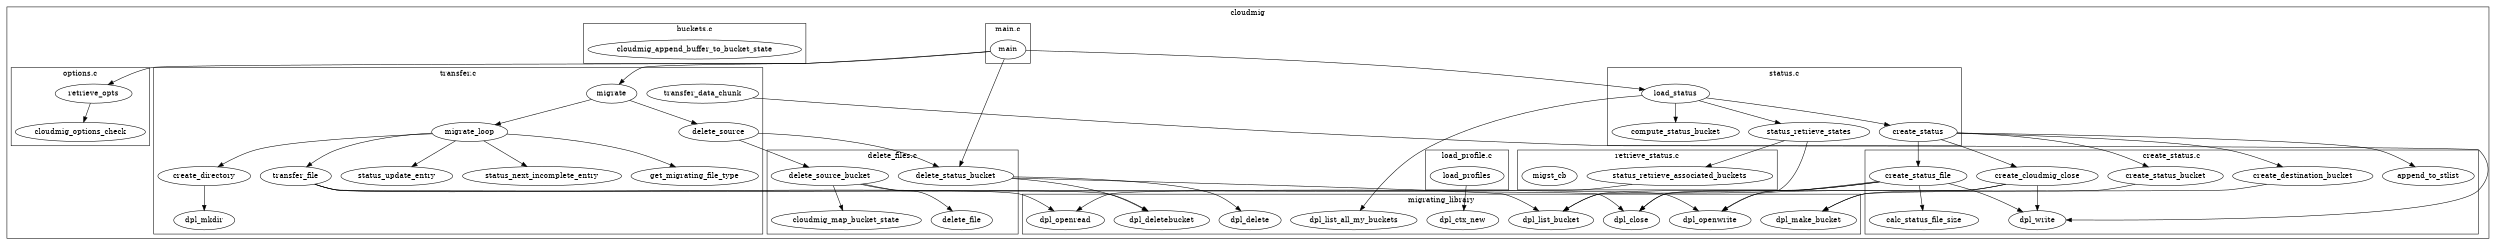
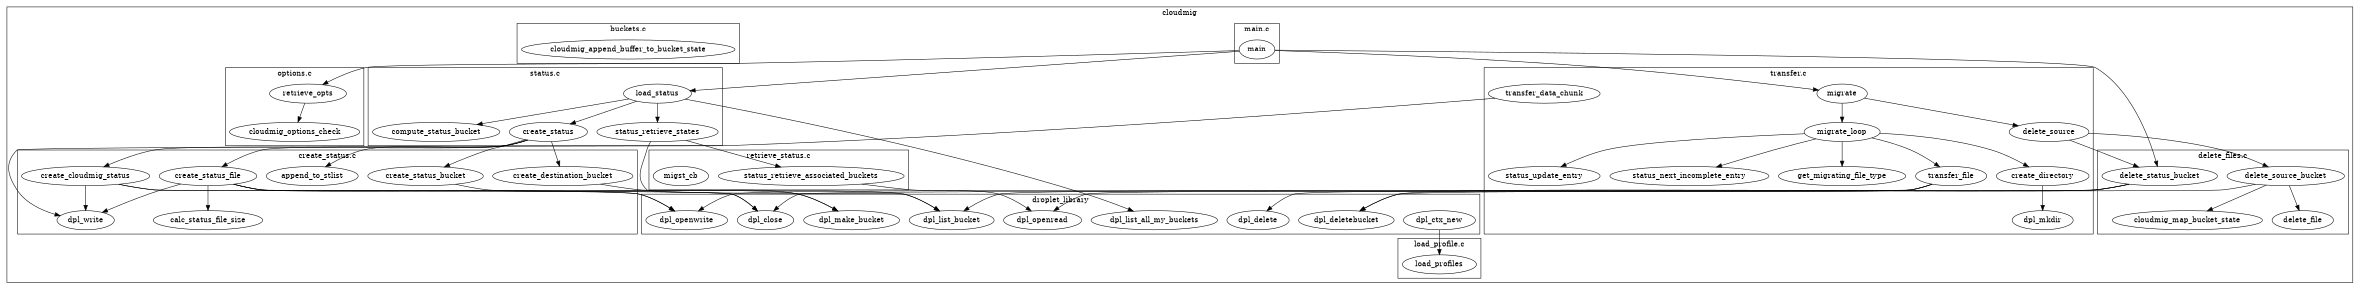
(2037, 176) -> (86, 176)
(1465, 197) -> (1439, 242)
(1442, 200) -> (1061, 200)
